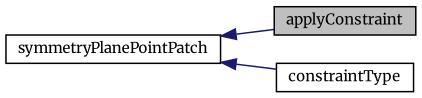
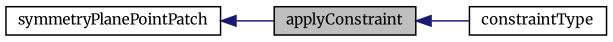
(256, 67) -> (450, 21)
